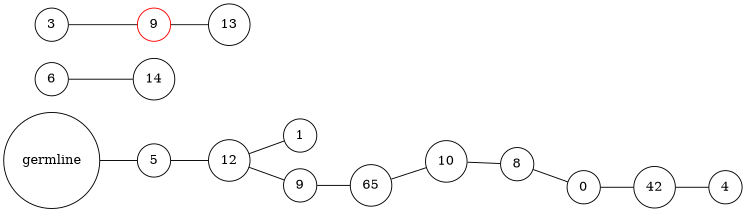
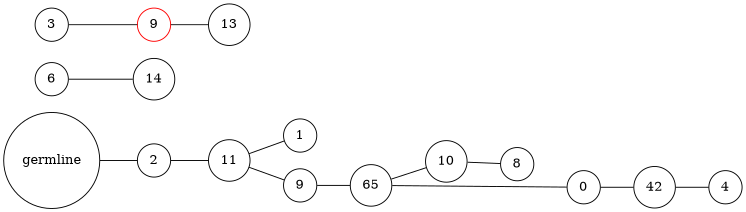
(154, 160) -> (154, 160)
(229, 160) -> (229, 160)
(550, 176) -> (480, 186)
